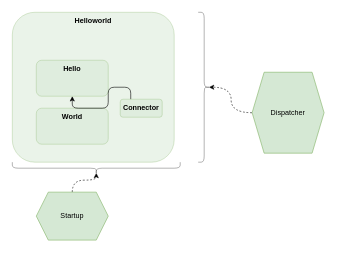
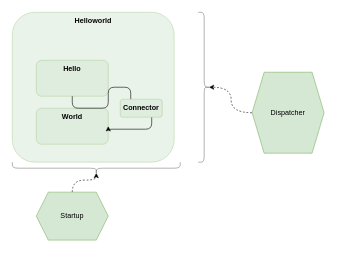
(72, 101) -> (72, 99)
none -> (152, 122)
